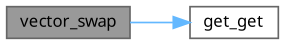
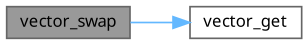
(234, 22) -> (246, 22)
